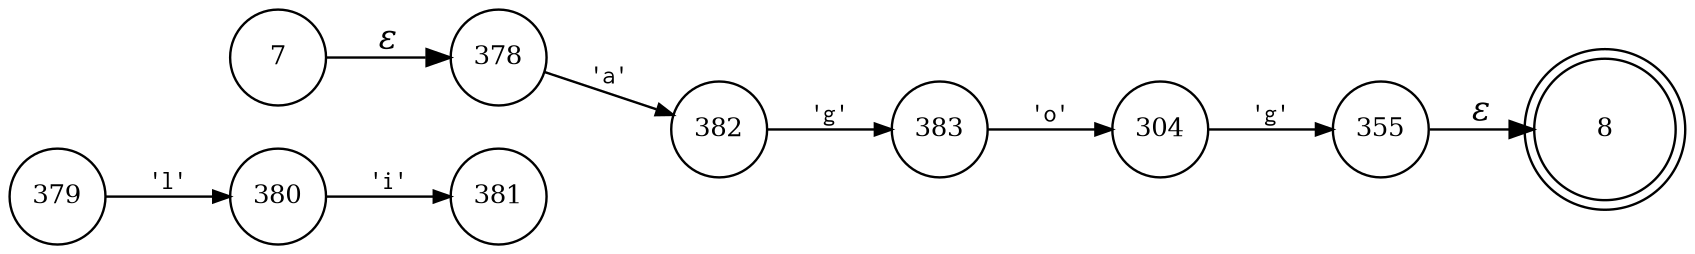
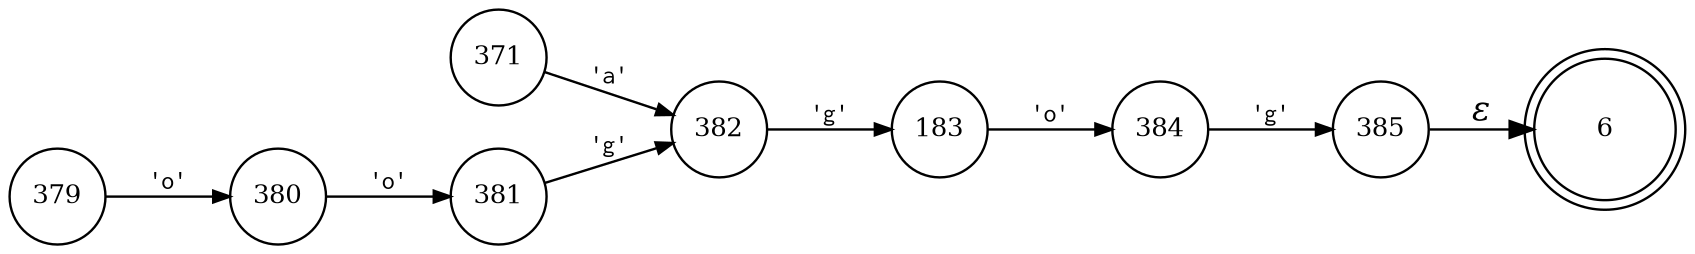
(278, 58) -> none
(499, 58) -> (499, 58)
(940, 129) -> (940, 129)
(1160, 129) -> (1160, 129)
(1381, 129) -> (1381, 129)
(1605, 129) -> (1605, 129)
none -> (601, 166)
(168, 182) -> (168, 182)
(388, 182) -> (388, 182)
